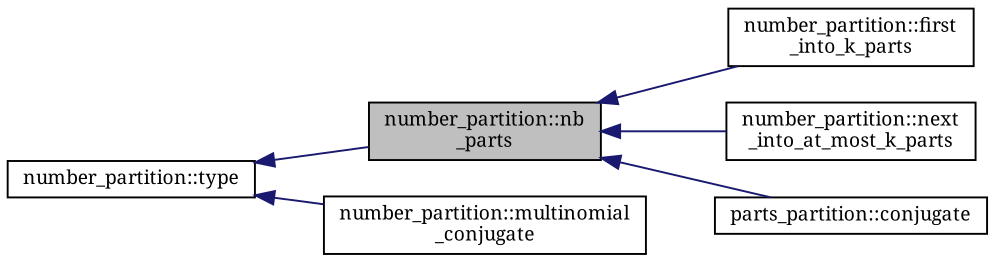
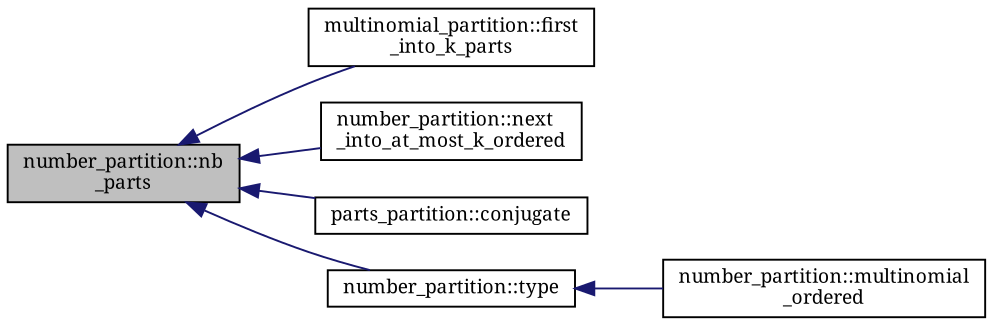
(851, 37) -> (451, 37)
(851, 131) -> (451, 131)
(321, 153) -> (286, 244)
(485, 225) -> (824, 288)
